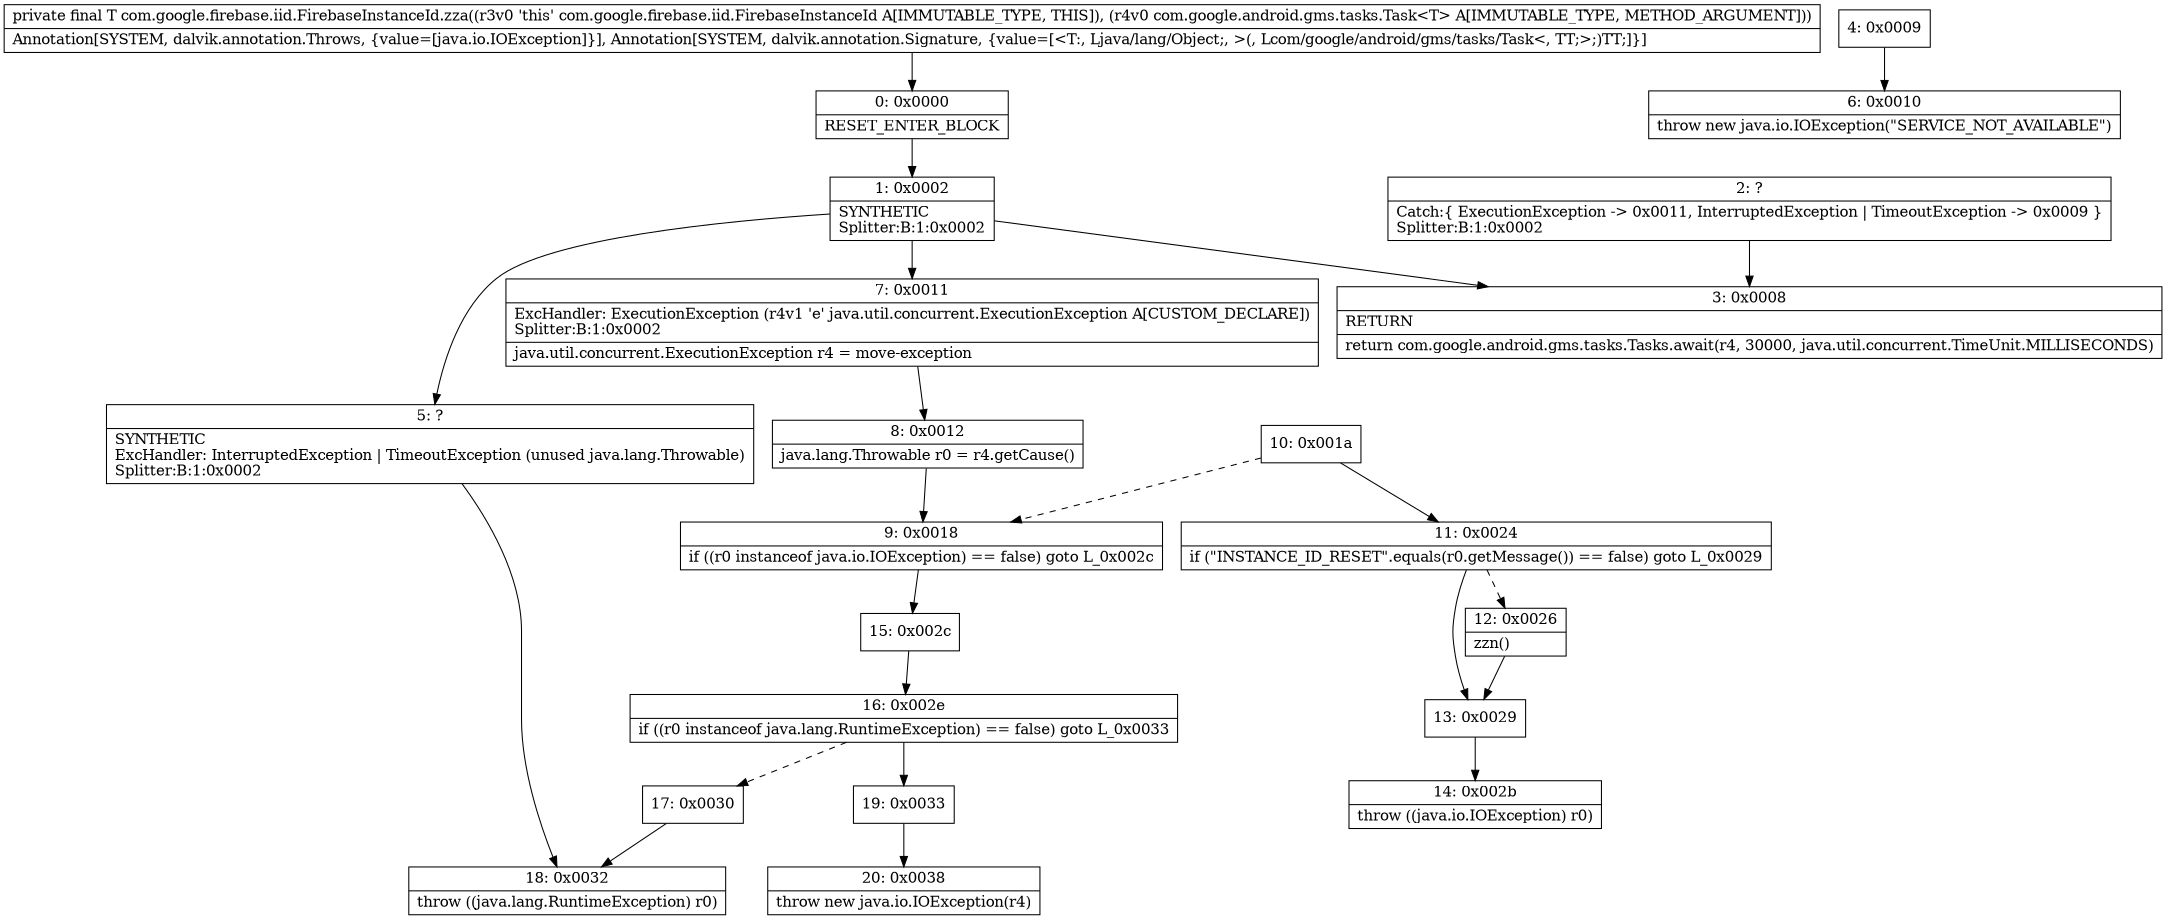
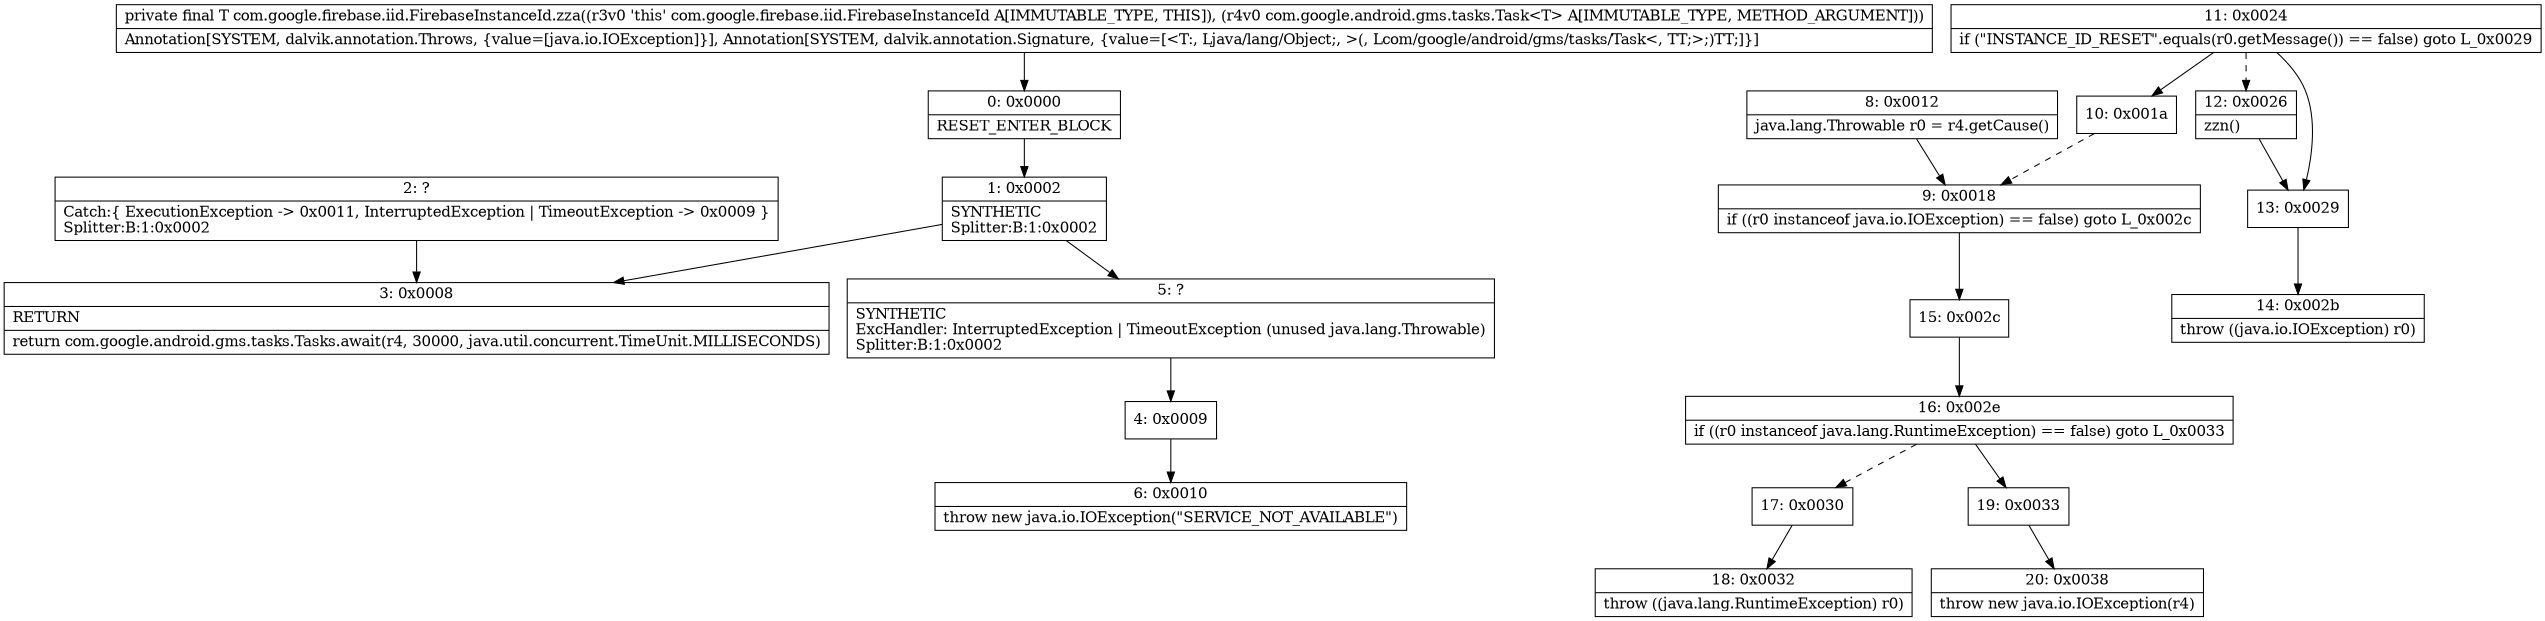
(912, 323) -> none
(1385, 490) -> (2187, 71)
(522, 666) -> (1171, 374)
